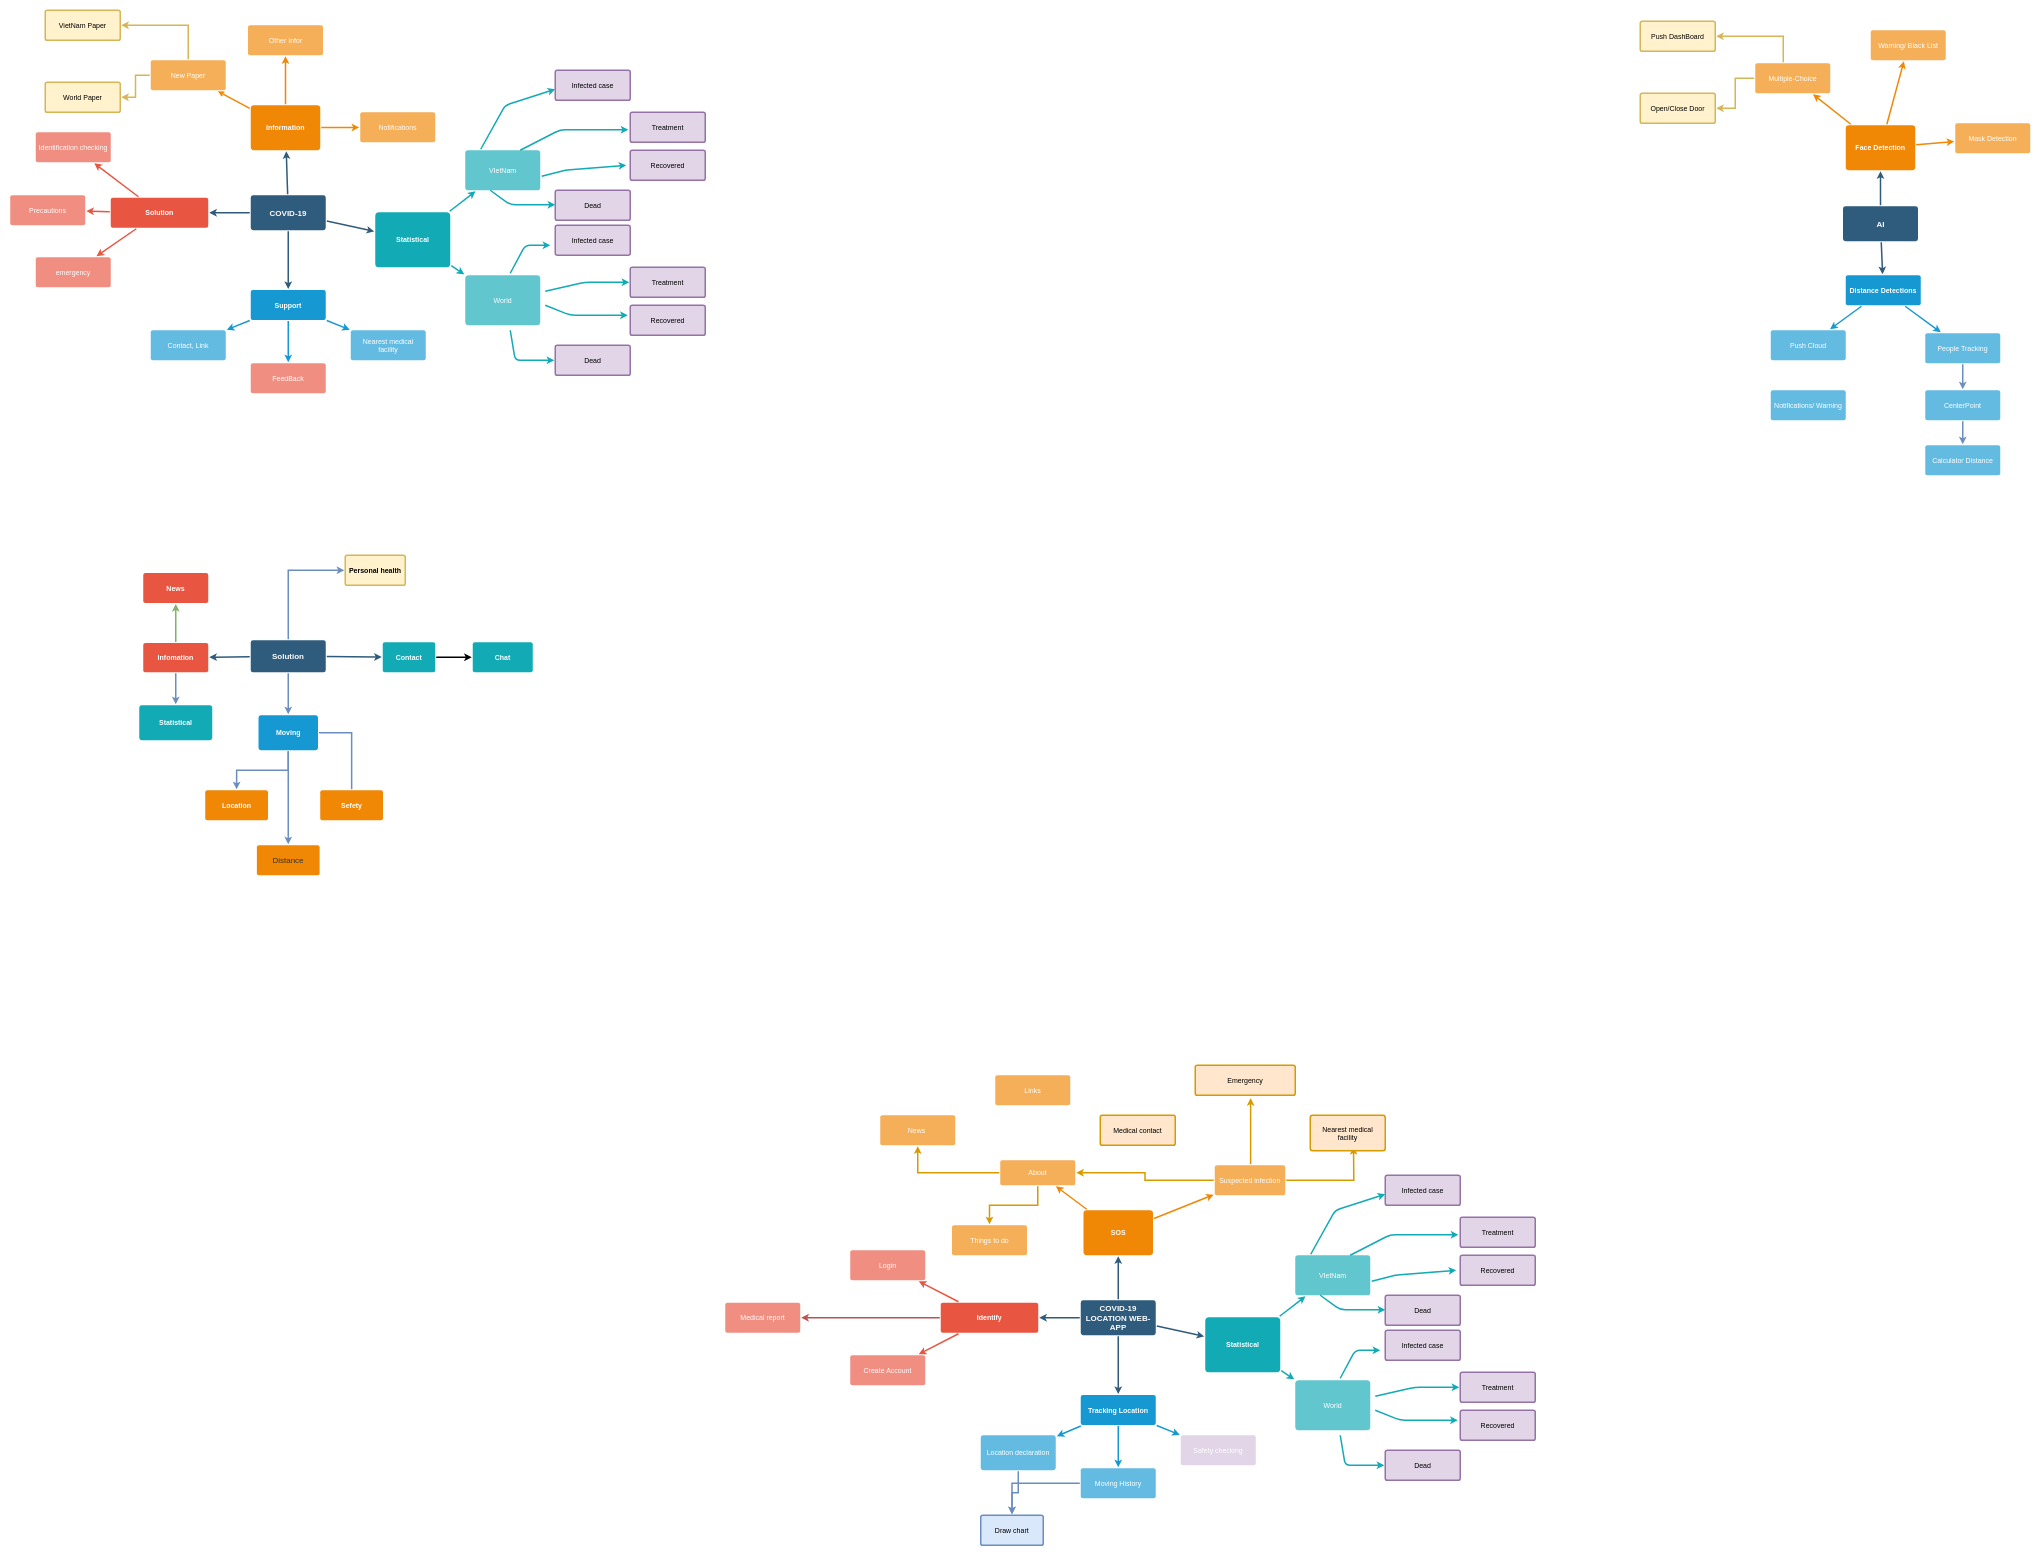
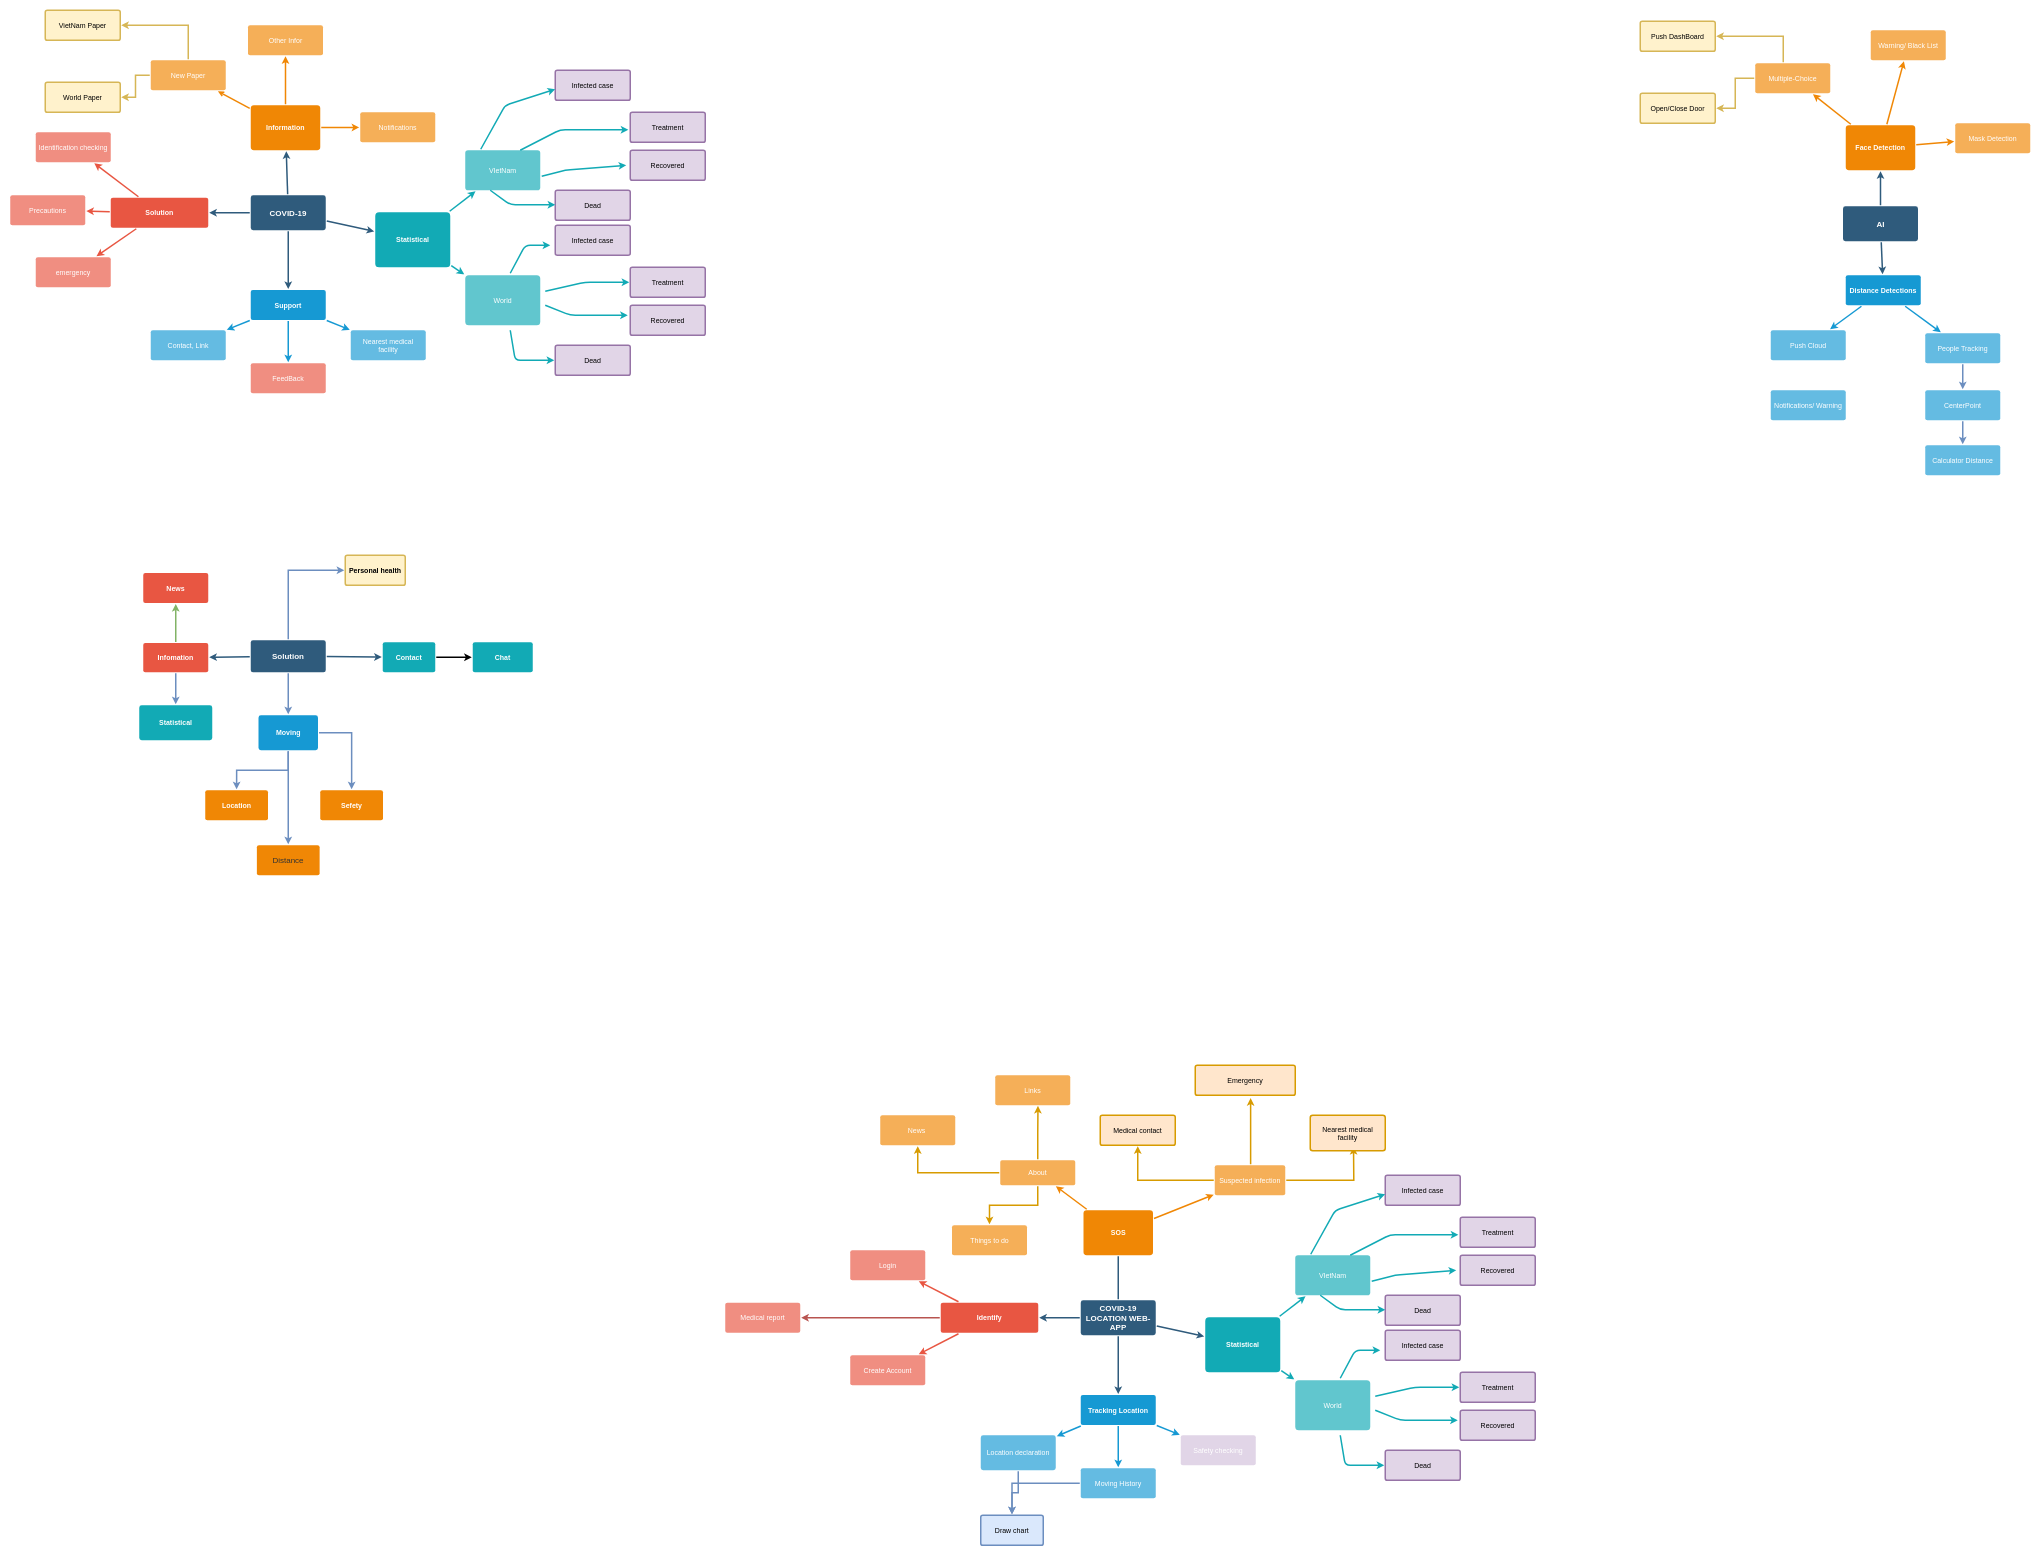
(352, 784) -> (352, 782)
none -> (1038, 1136)
(1118, 1173) -> (1138, 1171)
(1118, 1263) -> (1118, 1261)
